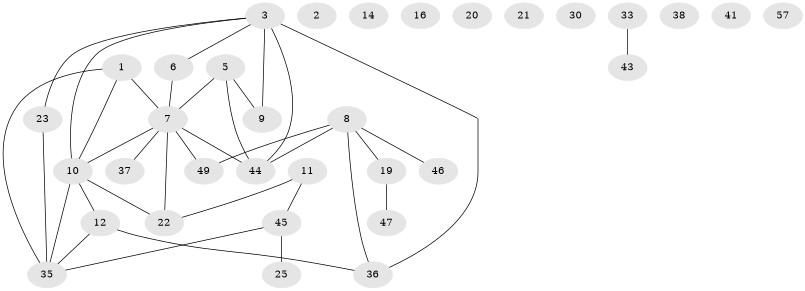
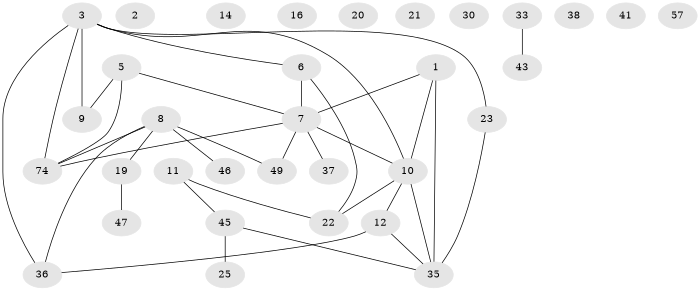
(166, 171) -> (347, 136)
(256, 171) -> (42, 171)
